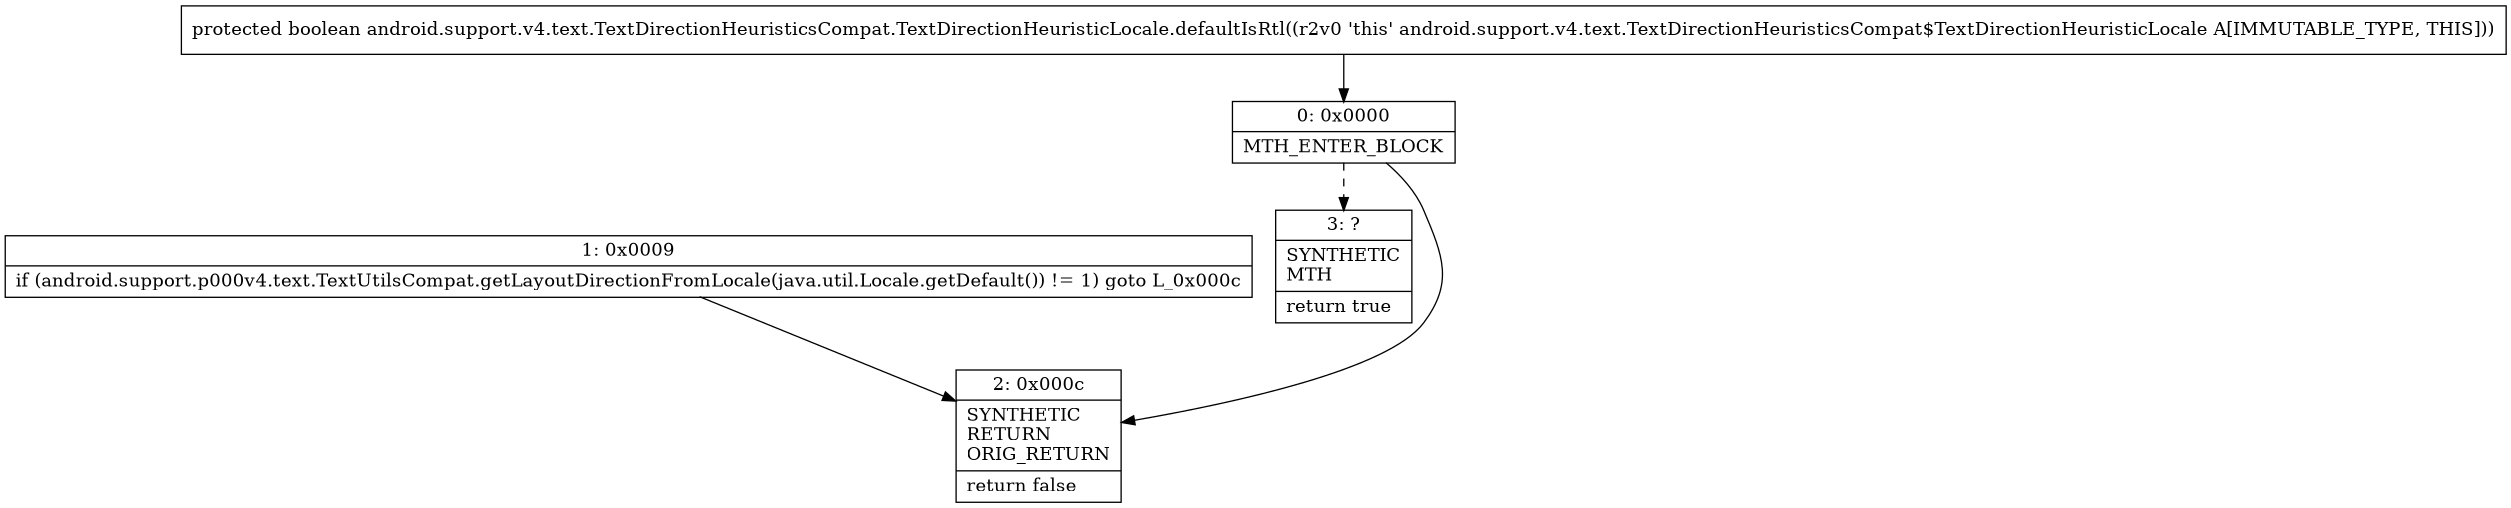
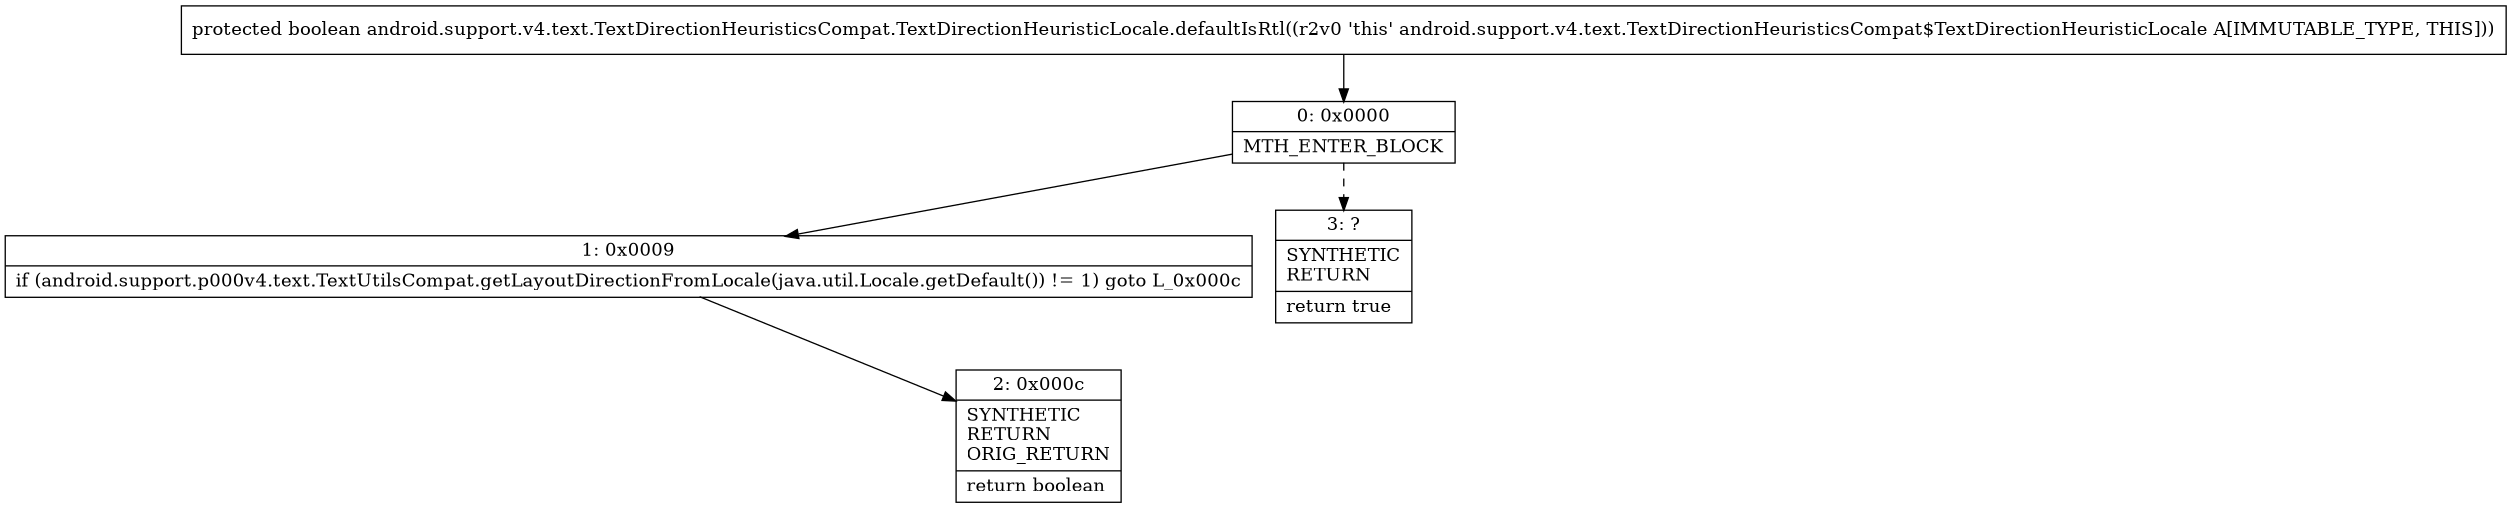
(1310, 275) -> (1329, 275)
(1371, 358) -> (1015, 194)
(1022, 486) -> (1036, 486)
